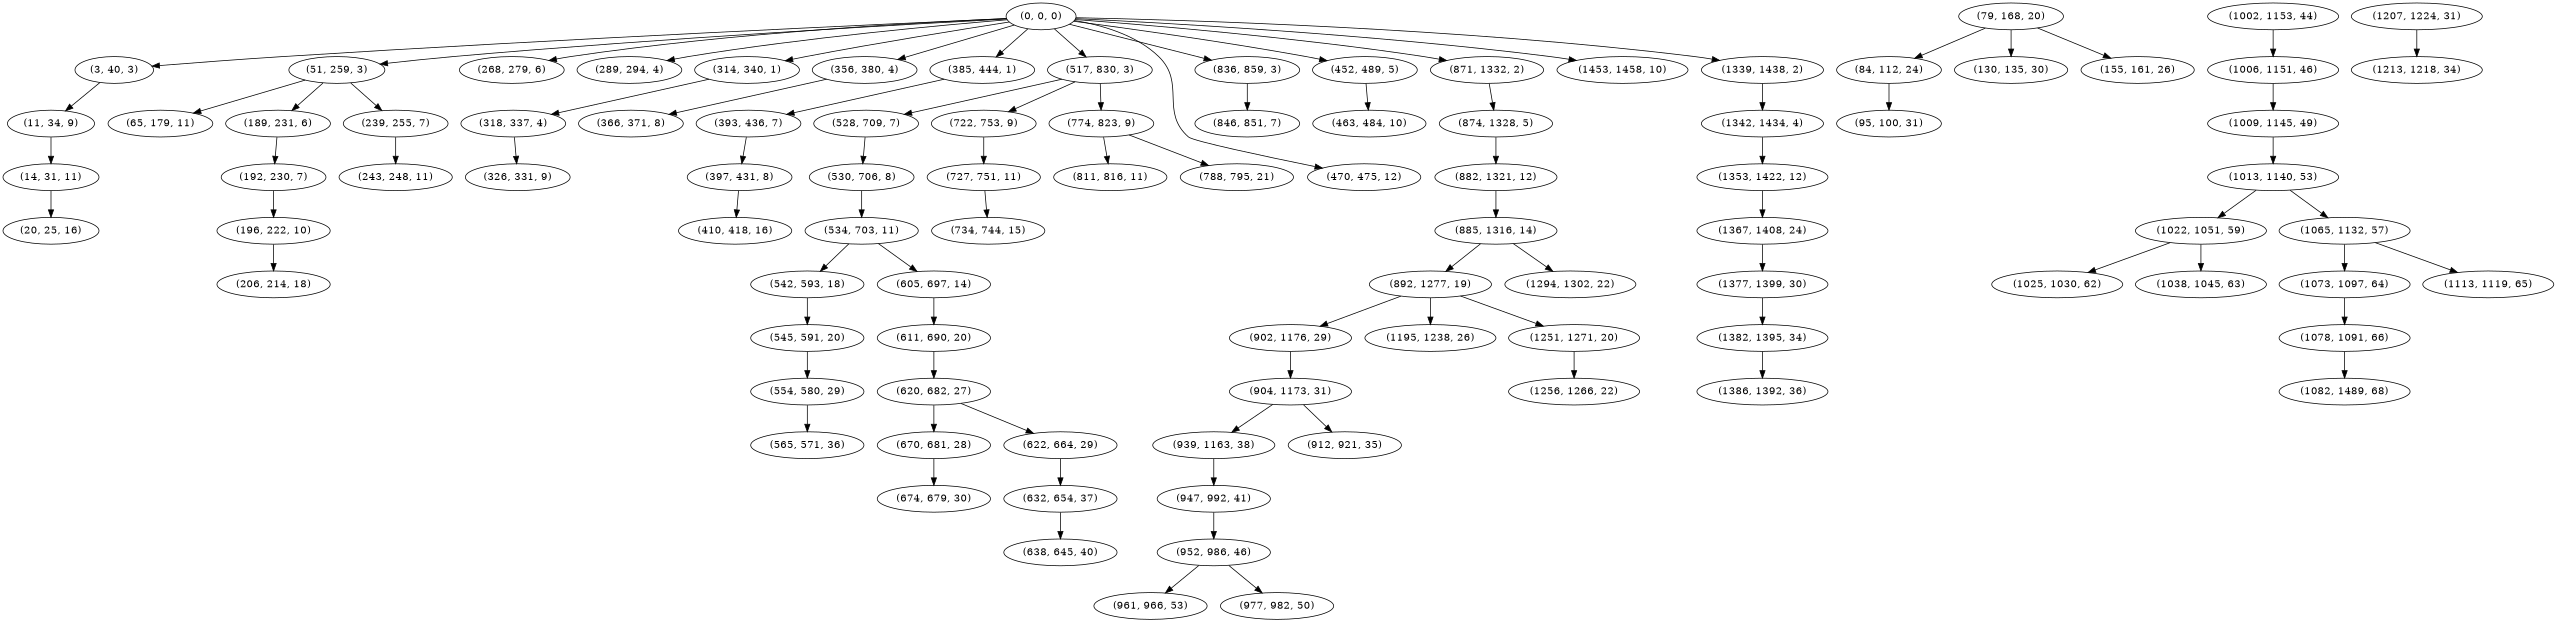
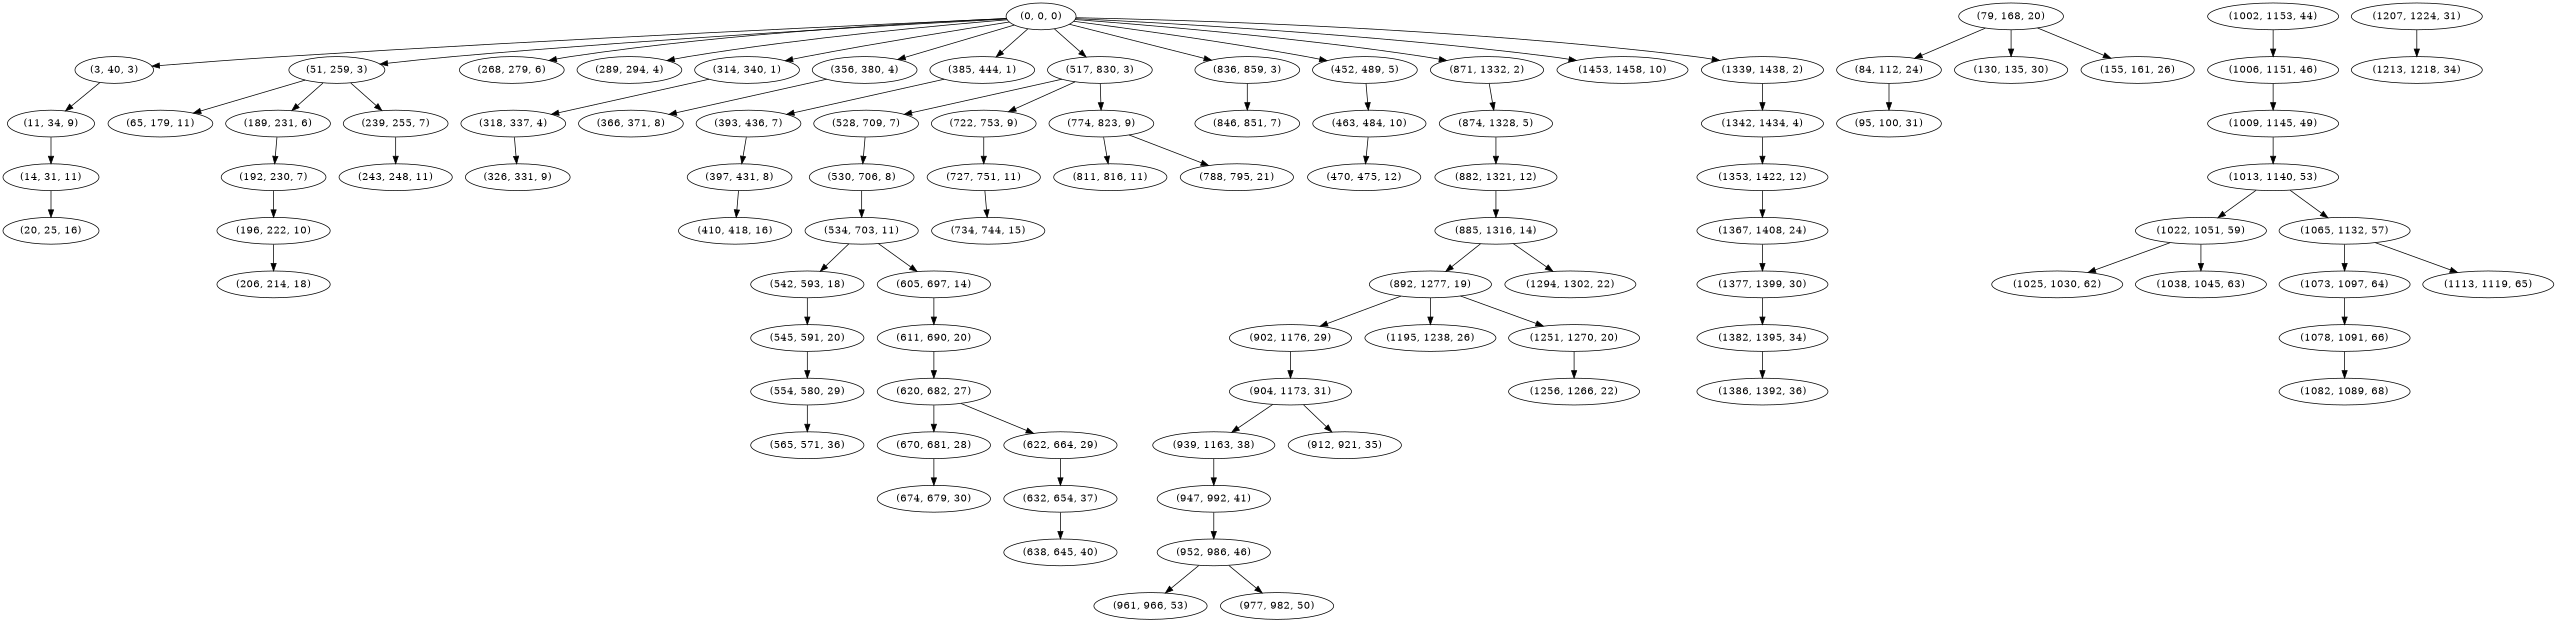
(1175, 115) -> (1367, 147)
(1574, 338) -> (1574, 338)
(2345, 392) -> (2345, 392)
